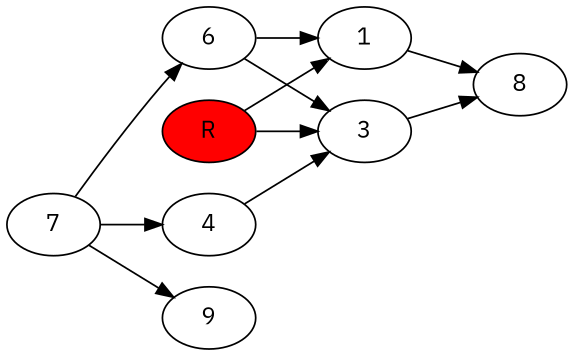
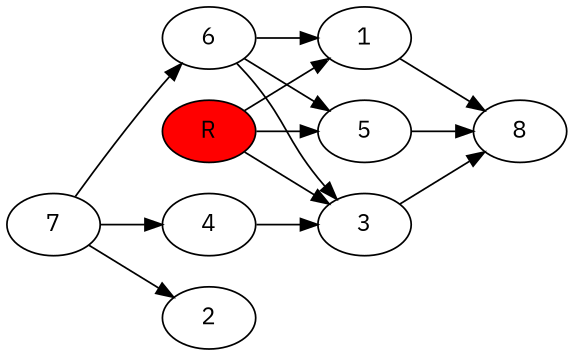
none -> (365, 131)
(209, 318) -> (209, 318)
